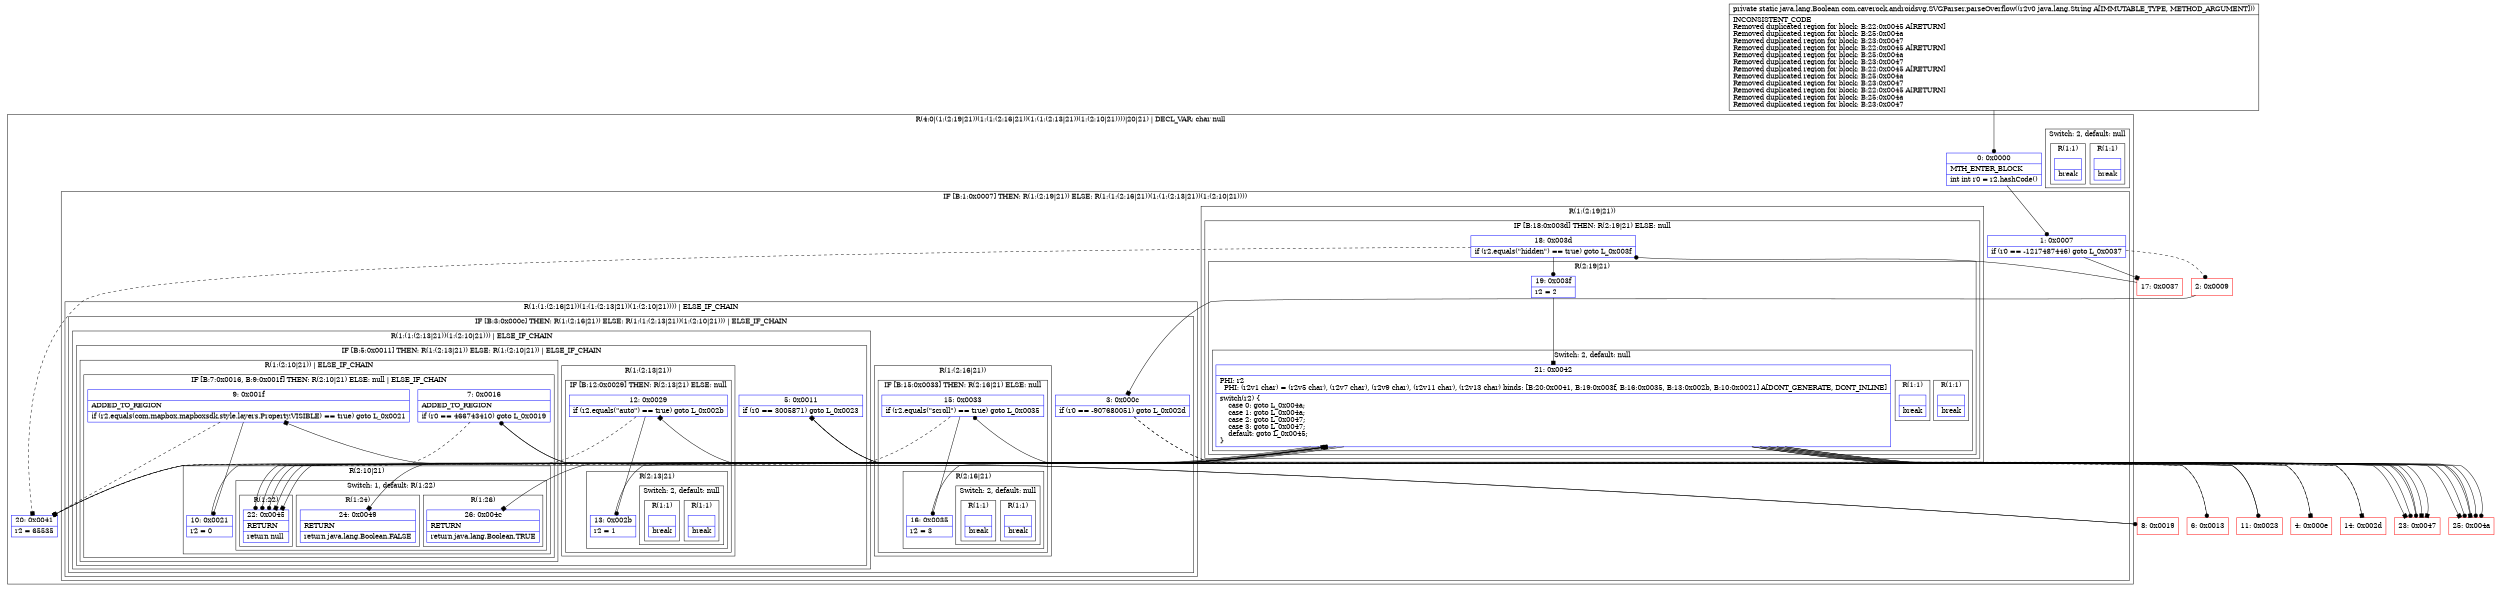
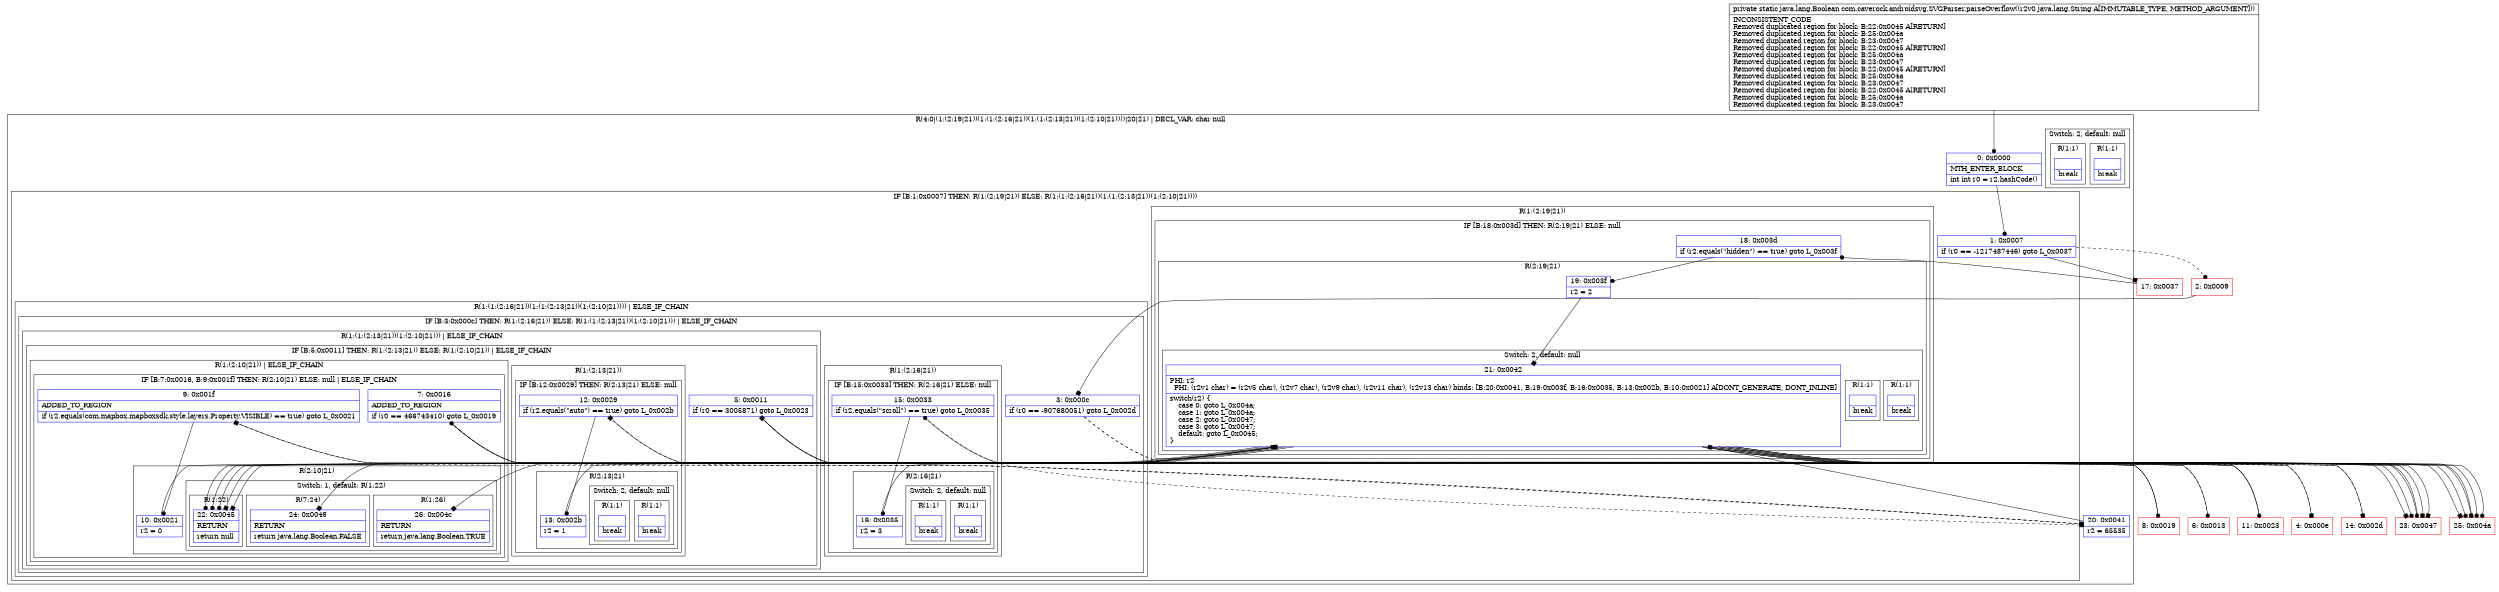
(664, 259) -> none
(358, 500) -> (308, 500)
